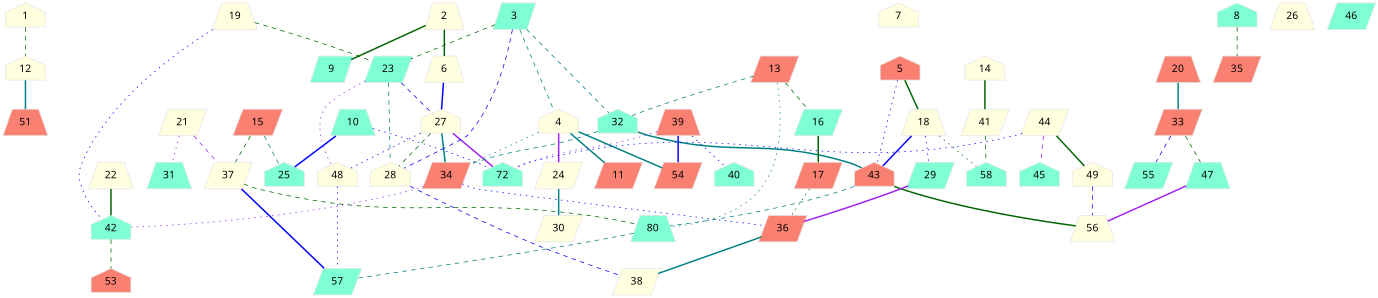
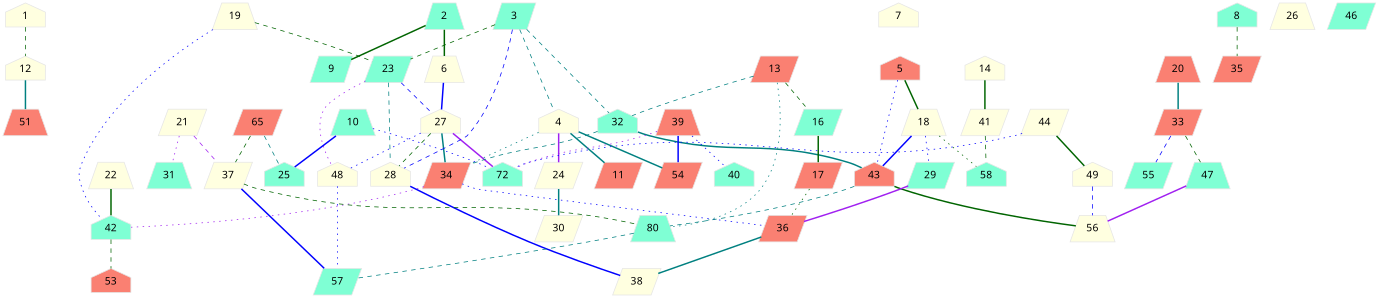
(444, 16) -> (444, 16)
(258, 122) -> (258, 122)
(1040, 176) -> none
(513, 235) -> (513, 235)
